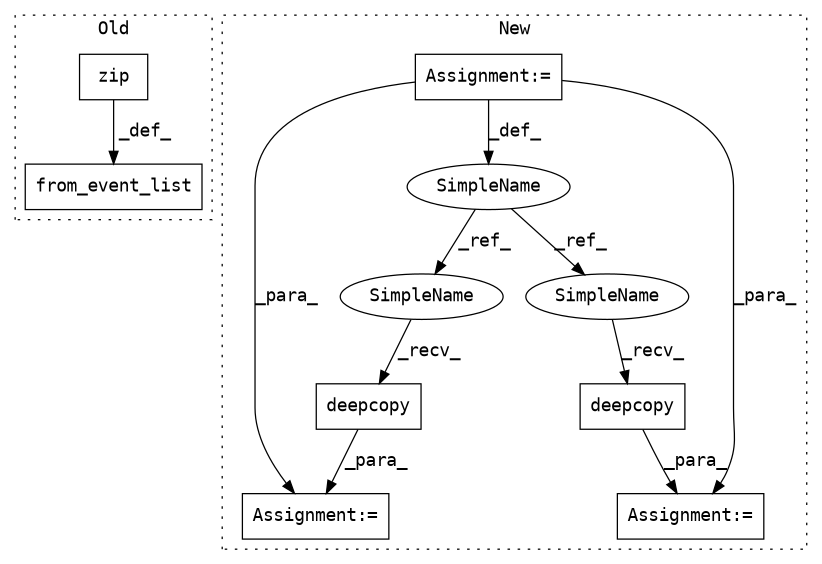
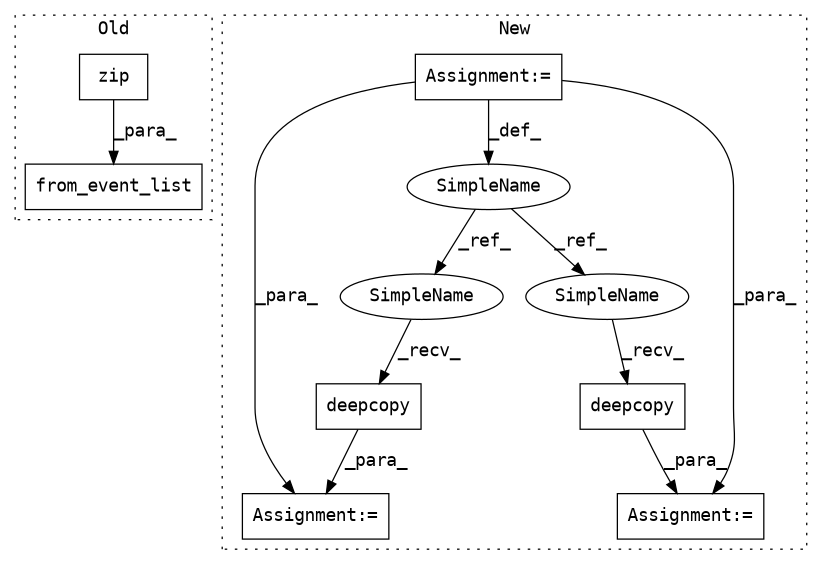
(145, 132) -> (145, 132)
